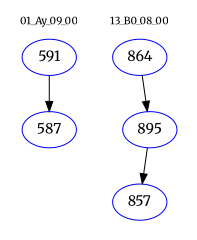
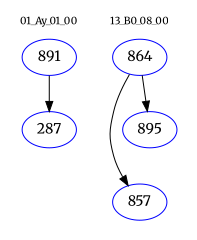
(49, 22) -> (49, 22)
(49, 57) -> (49, 57)
(49, 130) -> (49, 130)
(146, 161) -> (111, 125)
